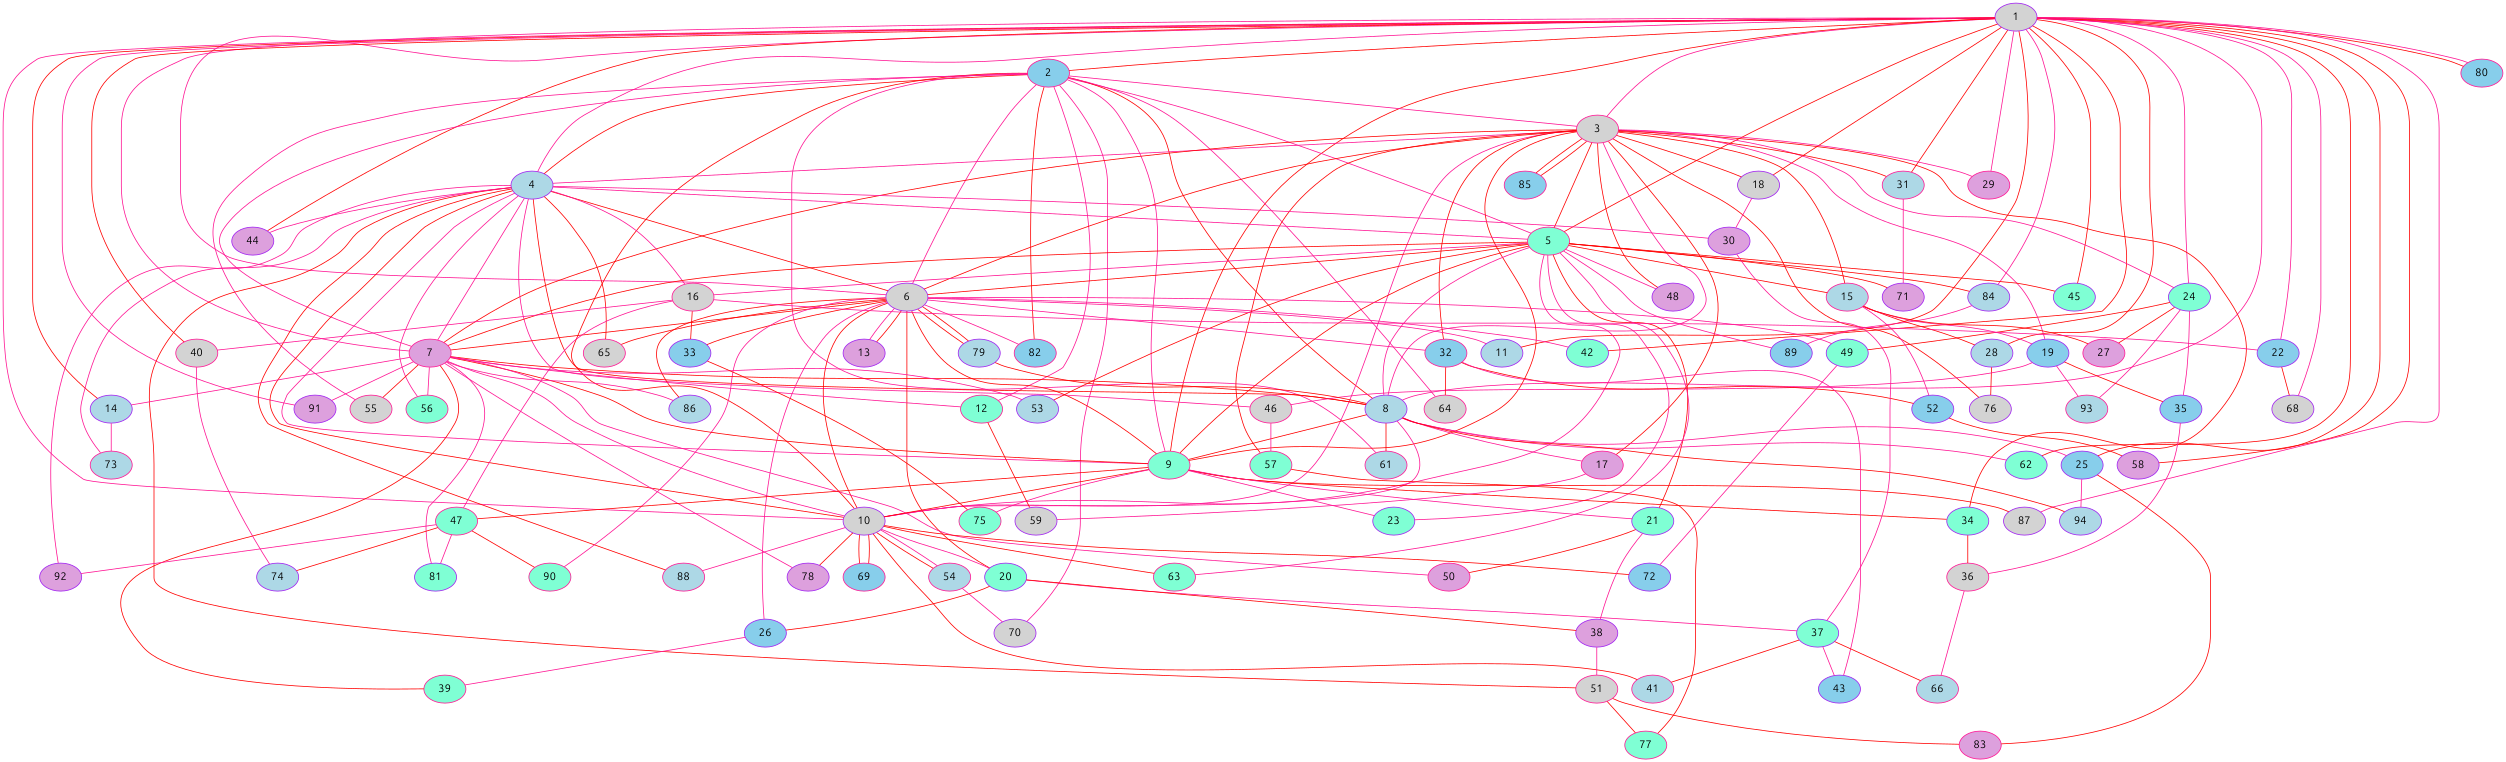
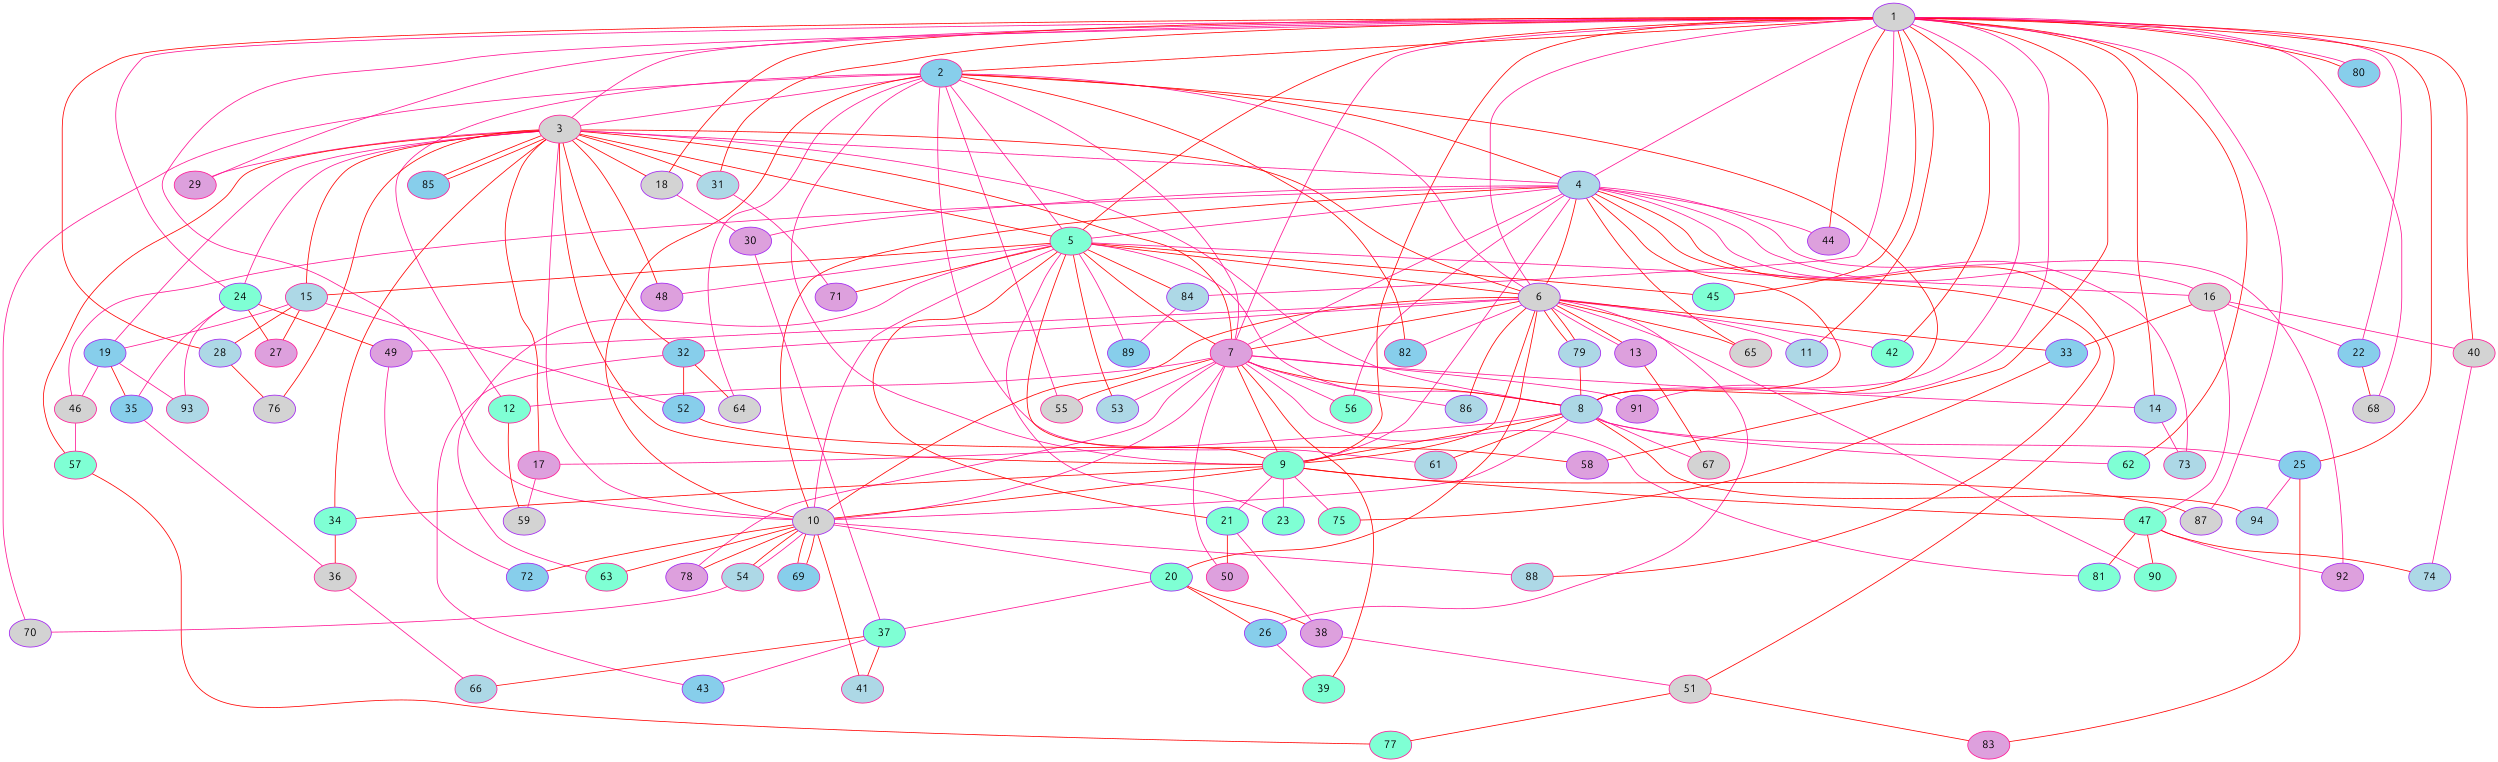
(1847, 353) -> (391, 353)
(1445, 409) -> (740, 409)
none -> (1709, 465)
(446, 549) -> (2122, 549)
